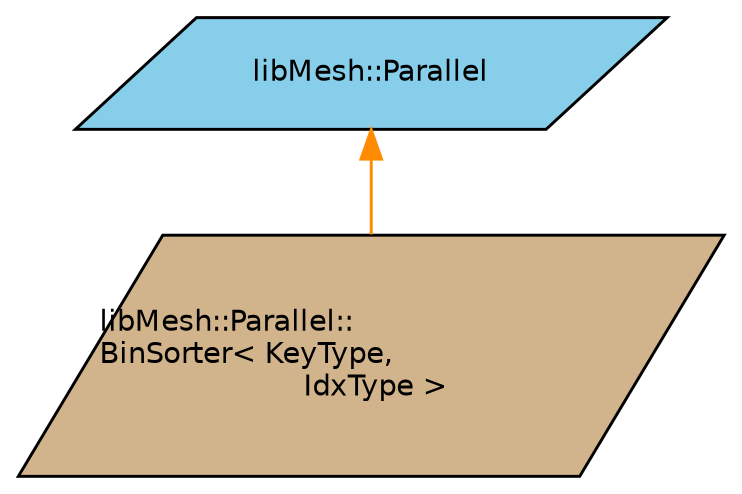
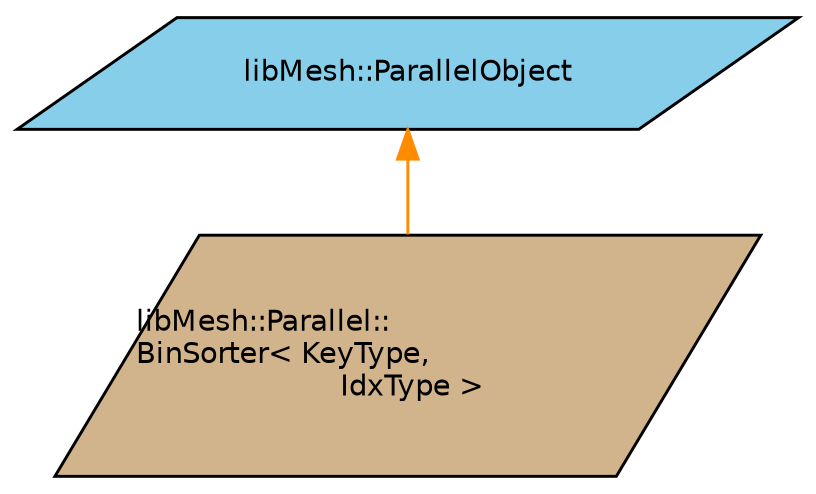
(371, 74) -> (408, 74)
